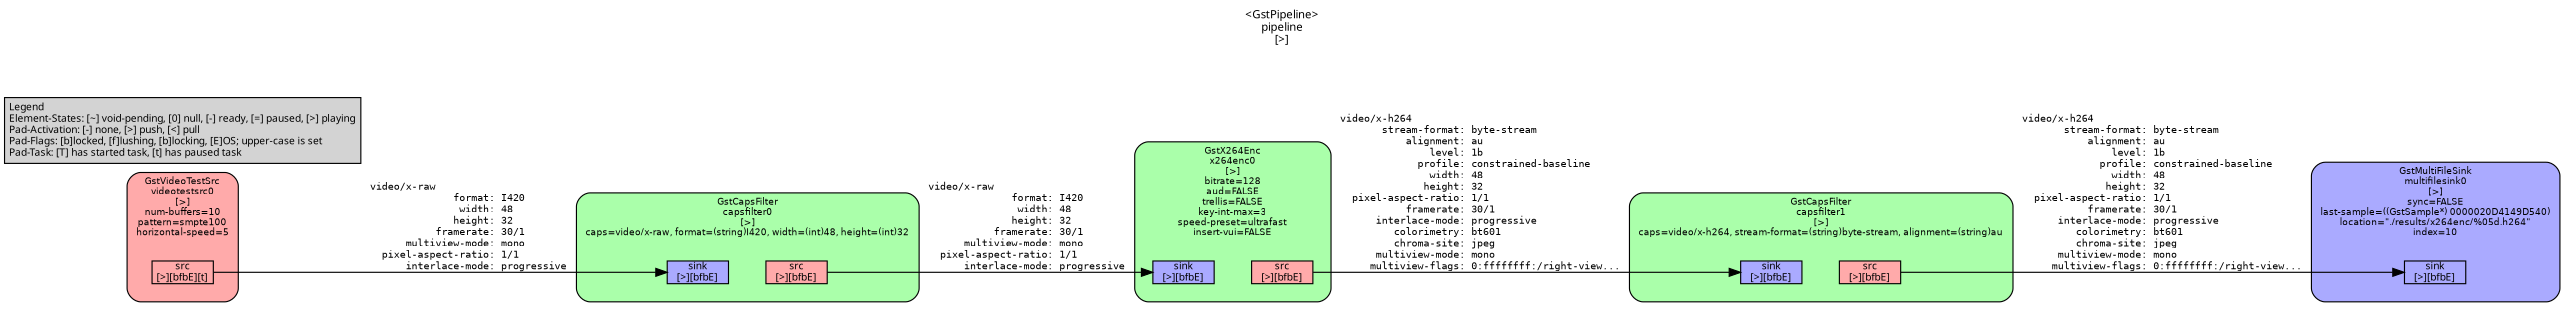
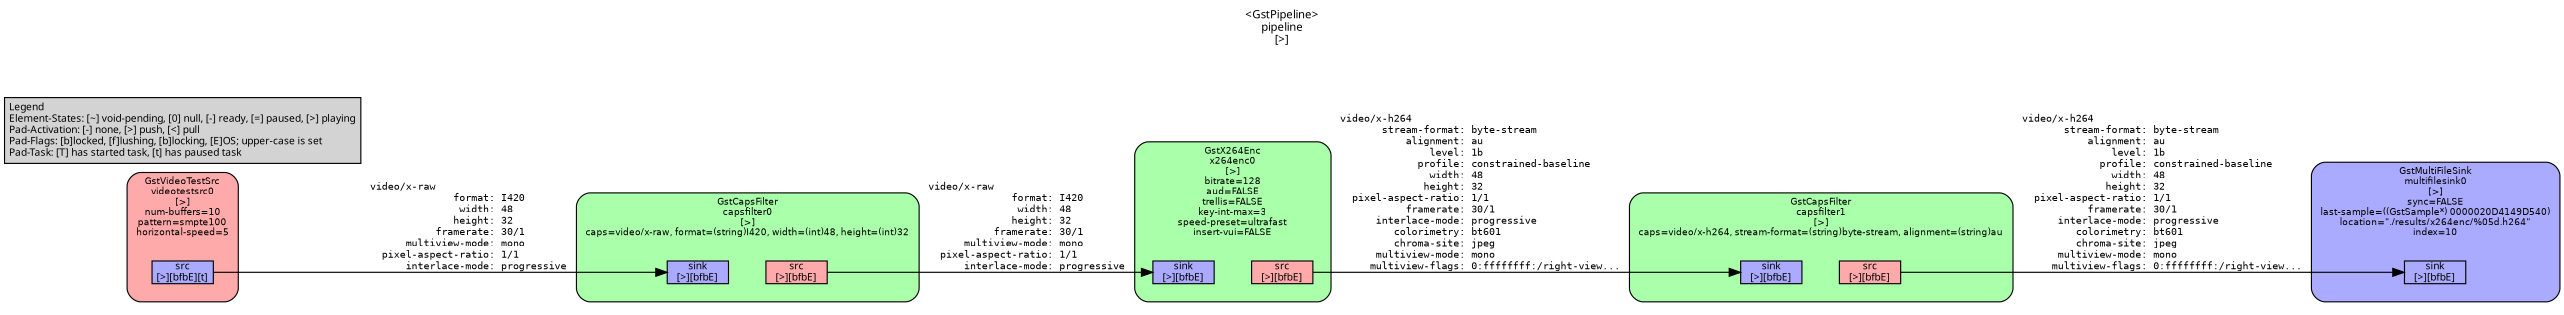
(183, 272) -> (183, 272)
